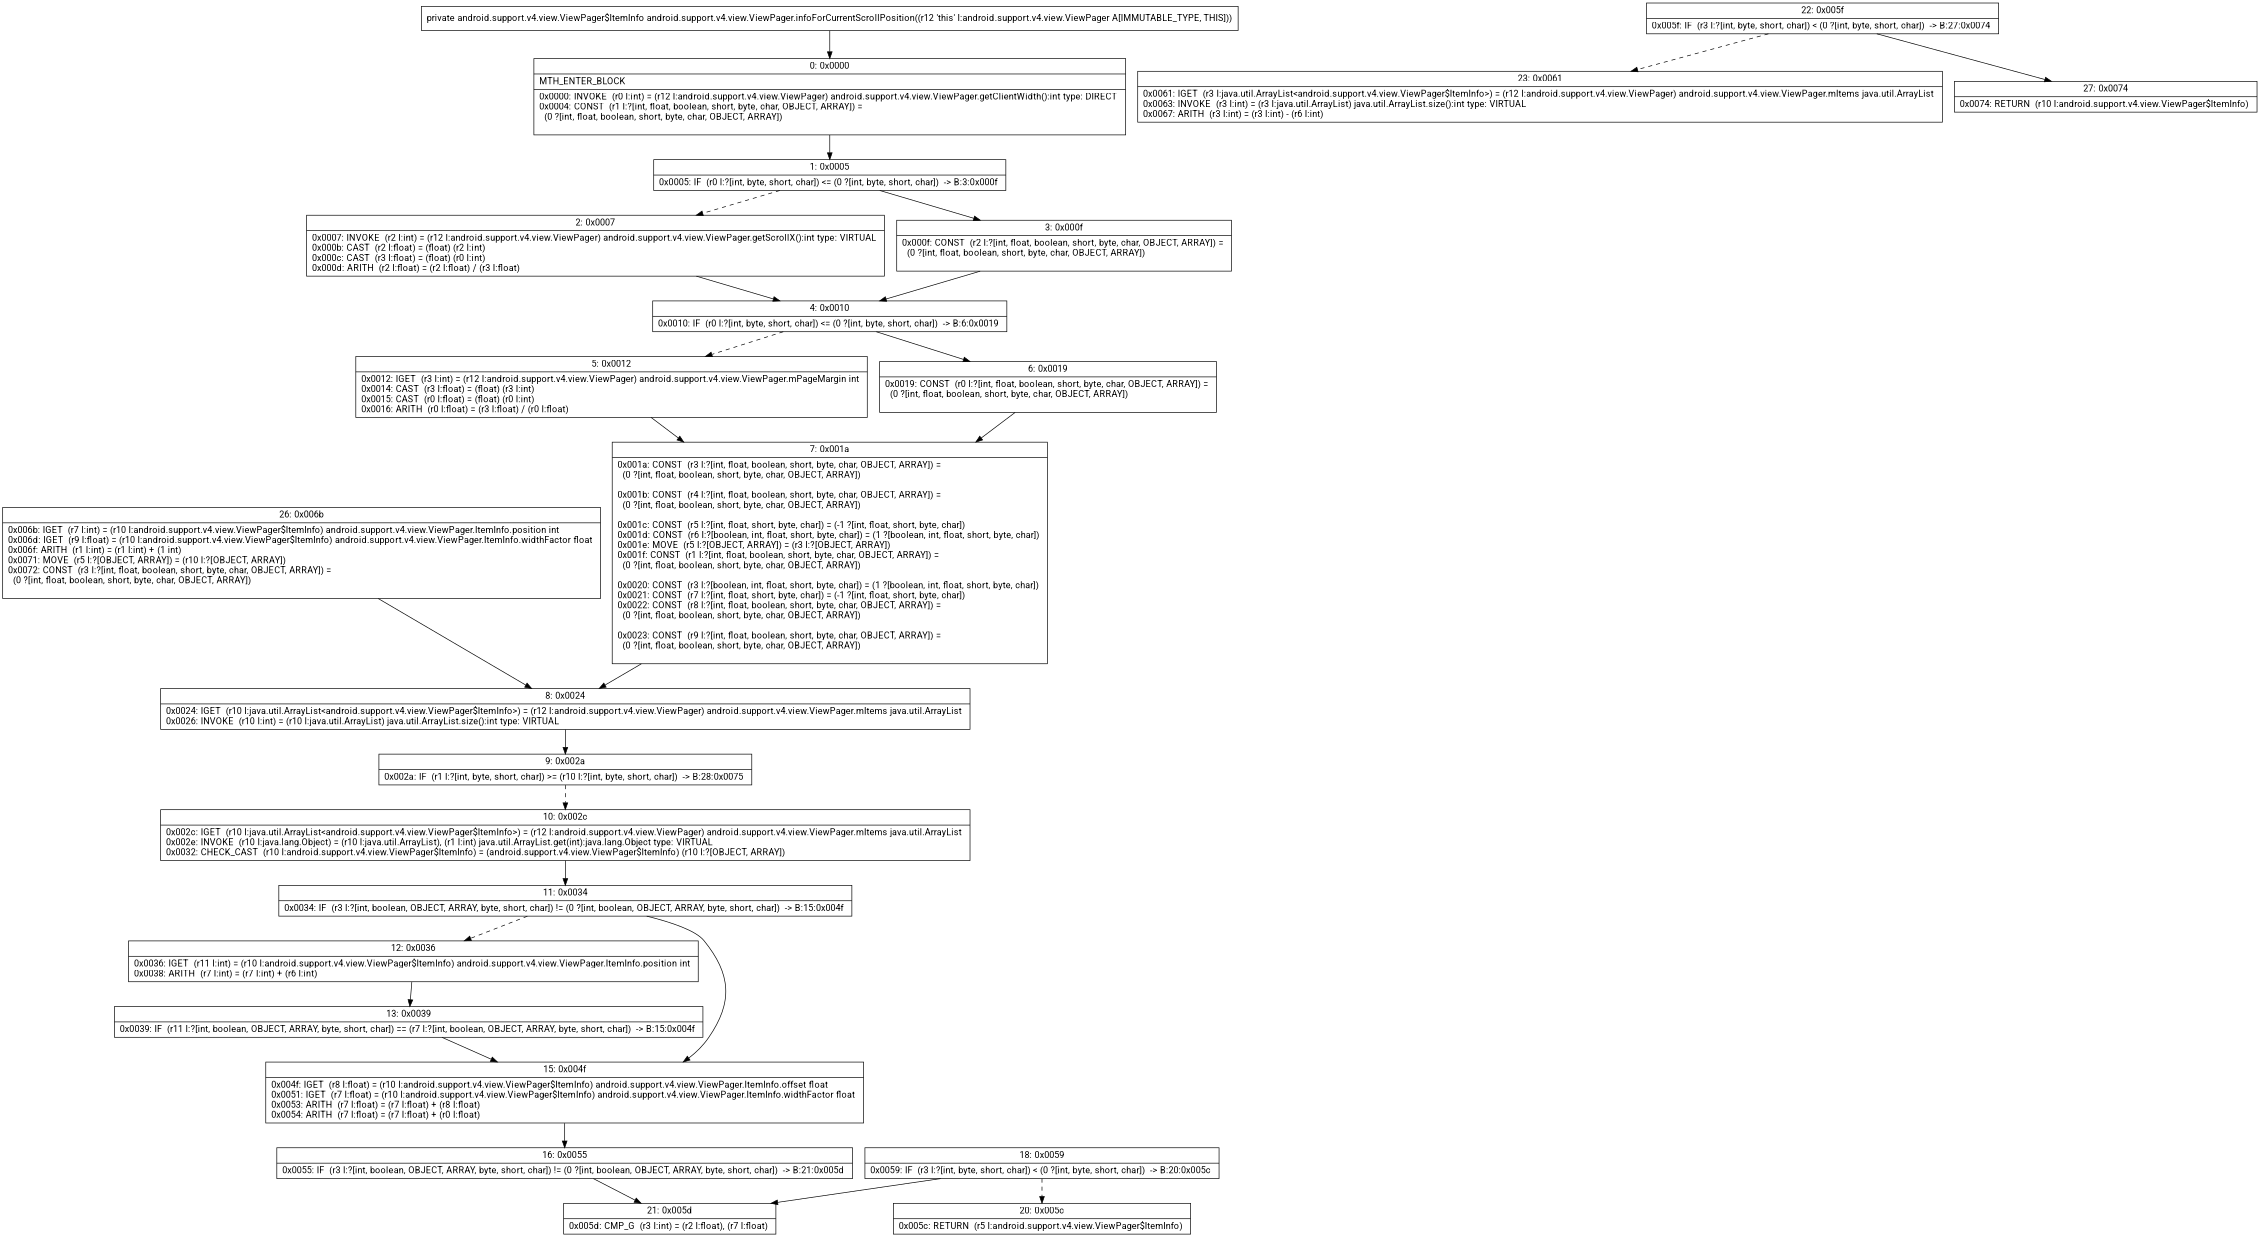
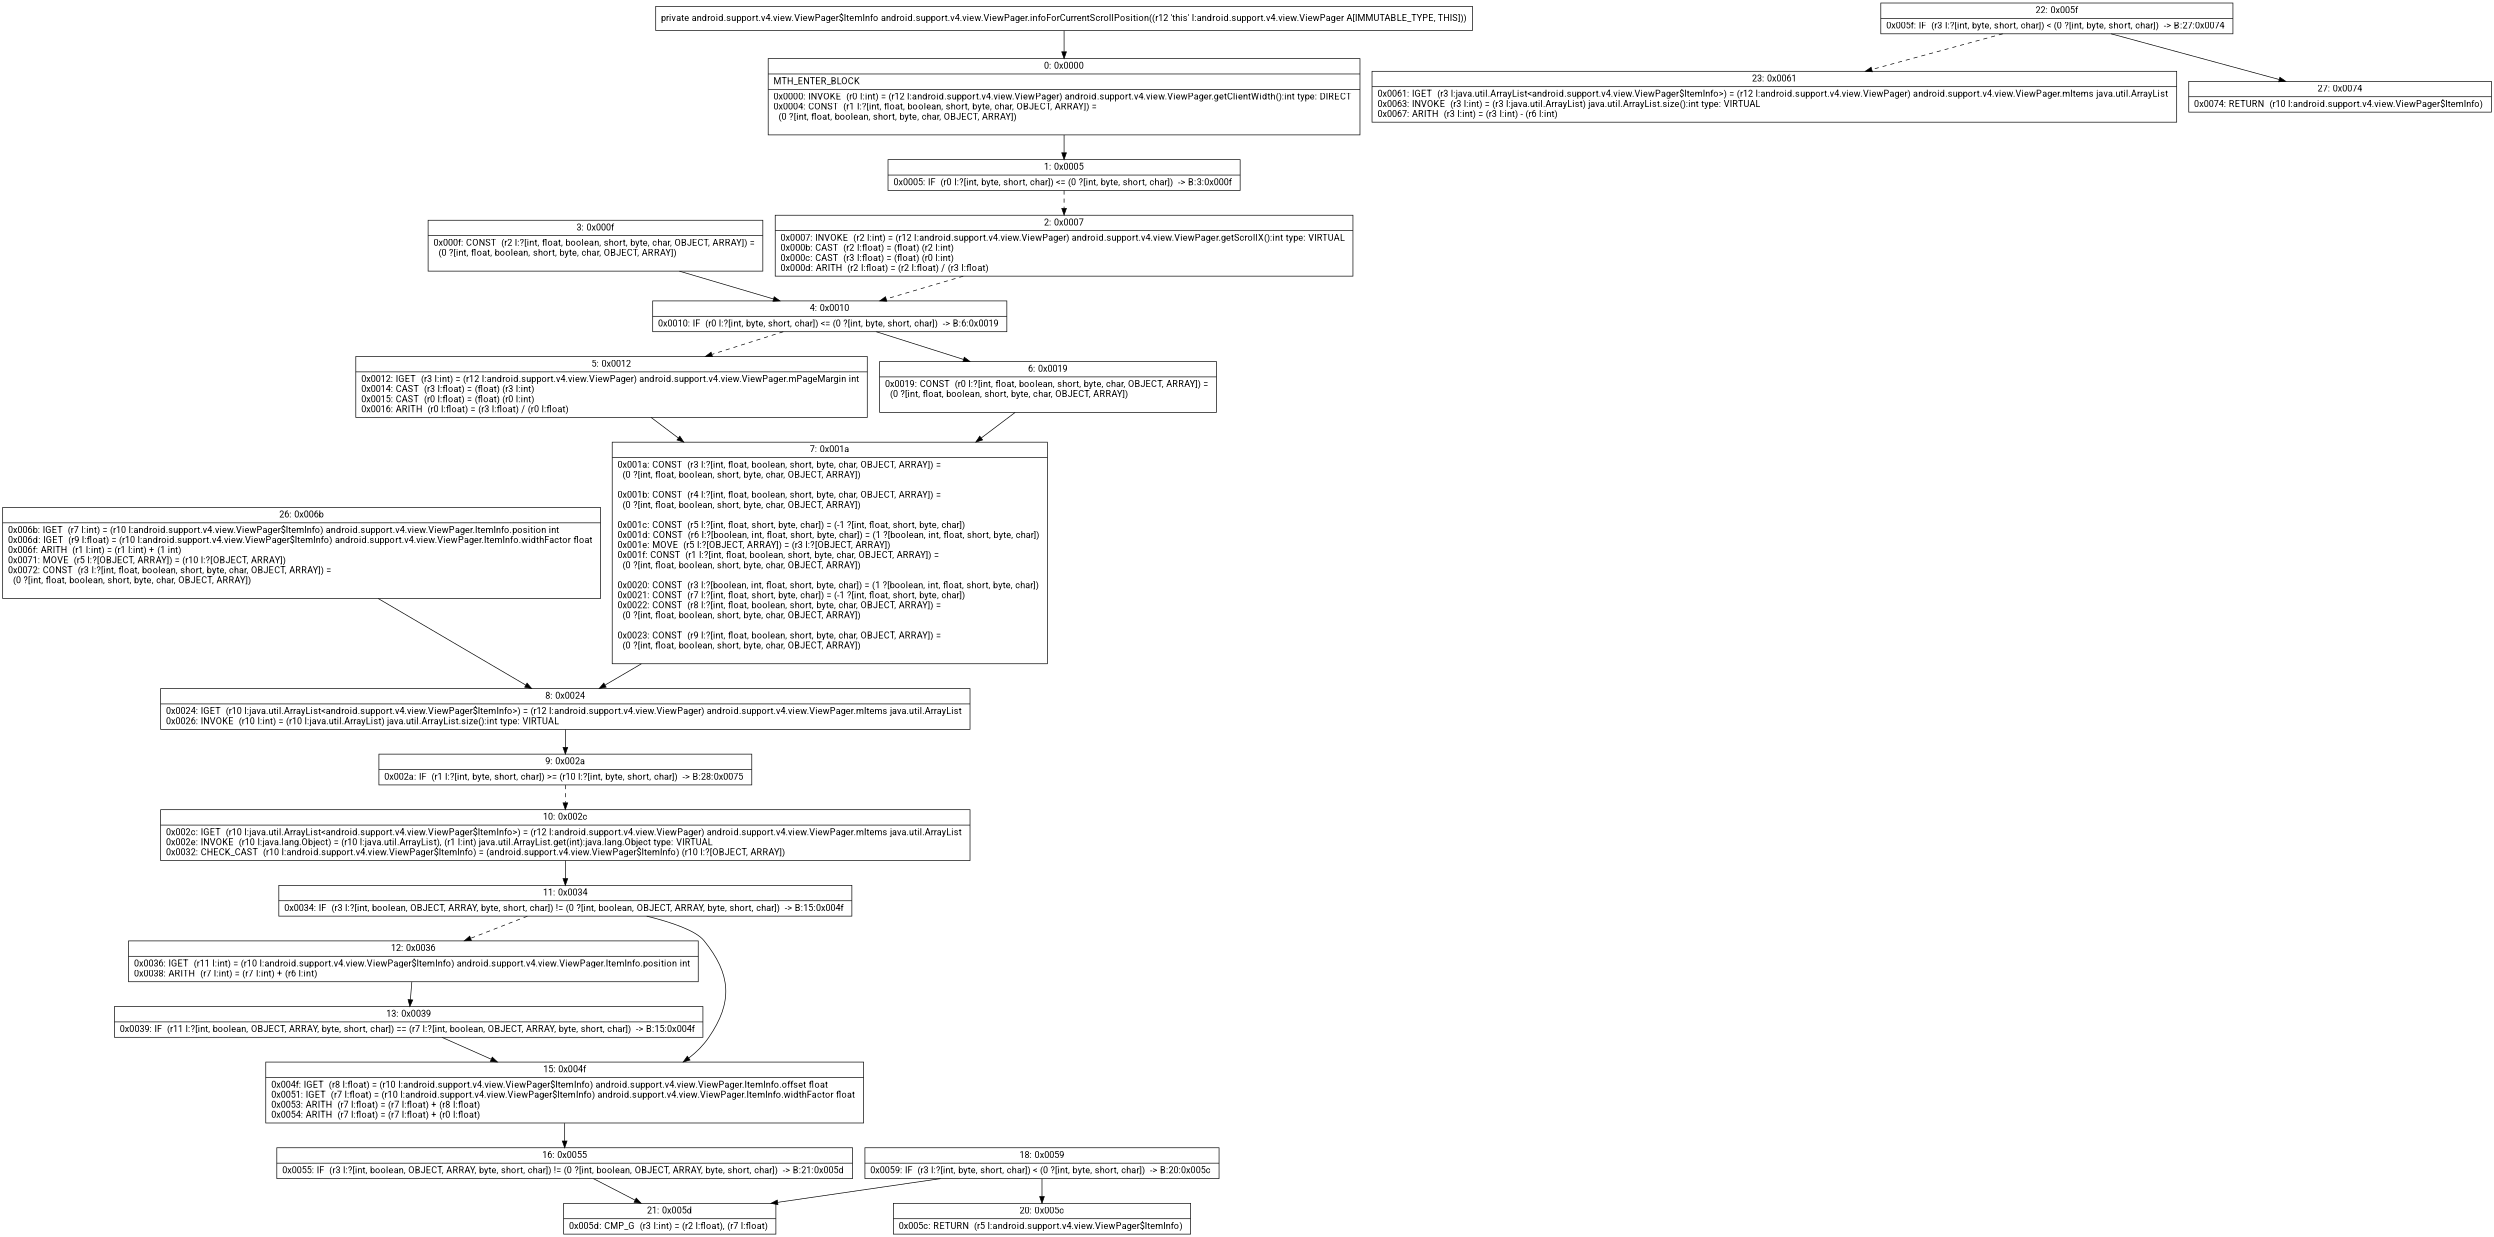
(927, 204) -> none
(735, 288) -> (925, 288)
(1042, 1188) -> (1042, 1188)
